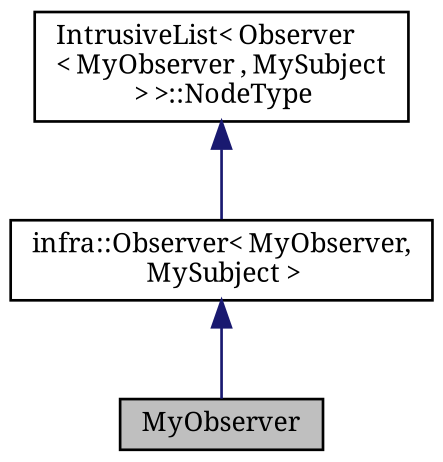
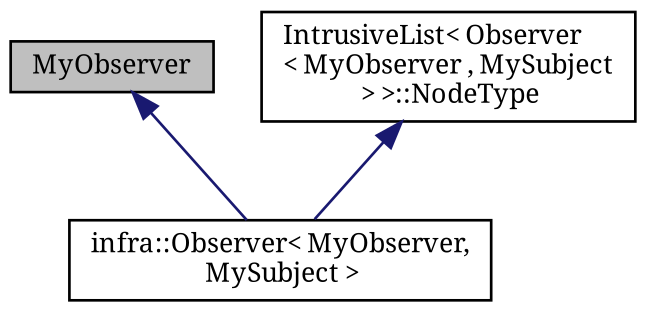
(222, 363) -> (199, 166)
